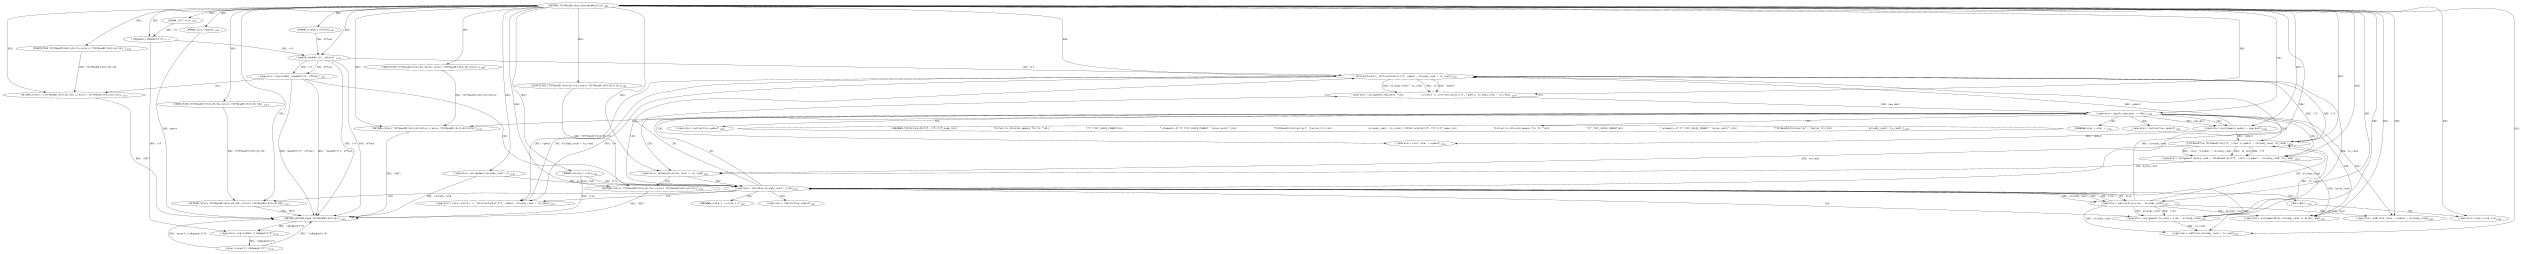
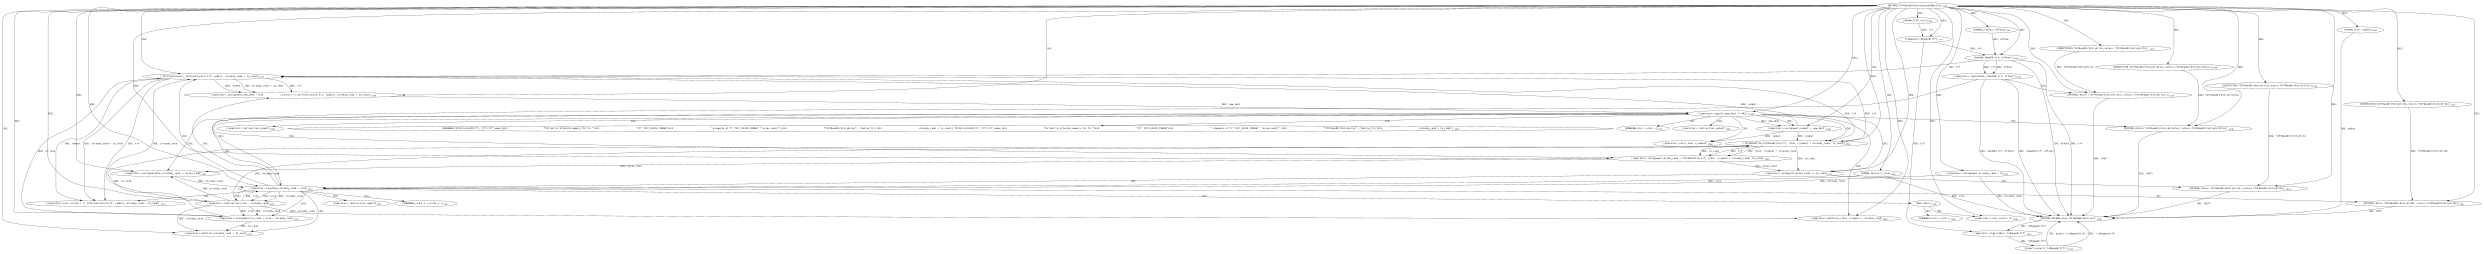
none -> (208, 184)
none -> (1937, 219)
